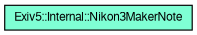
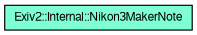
(98, 18) -> (98, 18)
